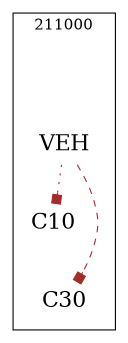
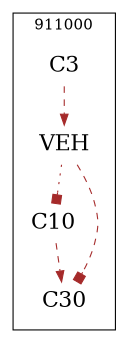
(64, 26) -> (64, 26)
none -> (64, 66)
none -> (58, 257)
